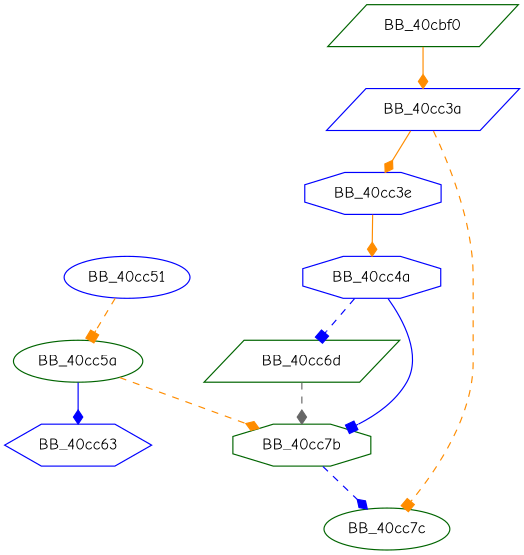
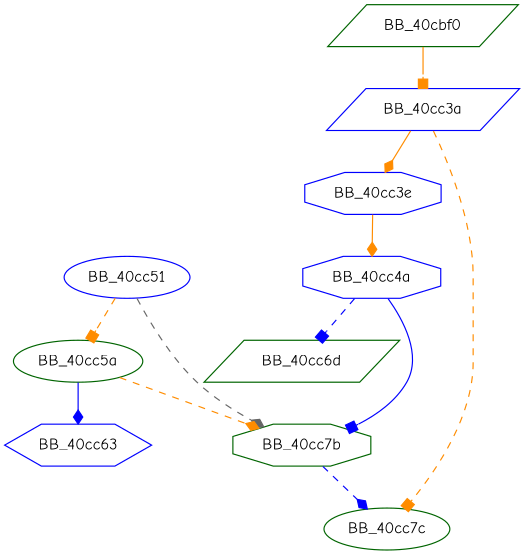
(423, 61) -> (423, 61)
(302, 396) -> (184, 369)
